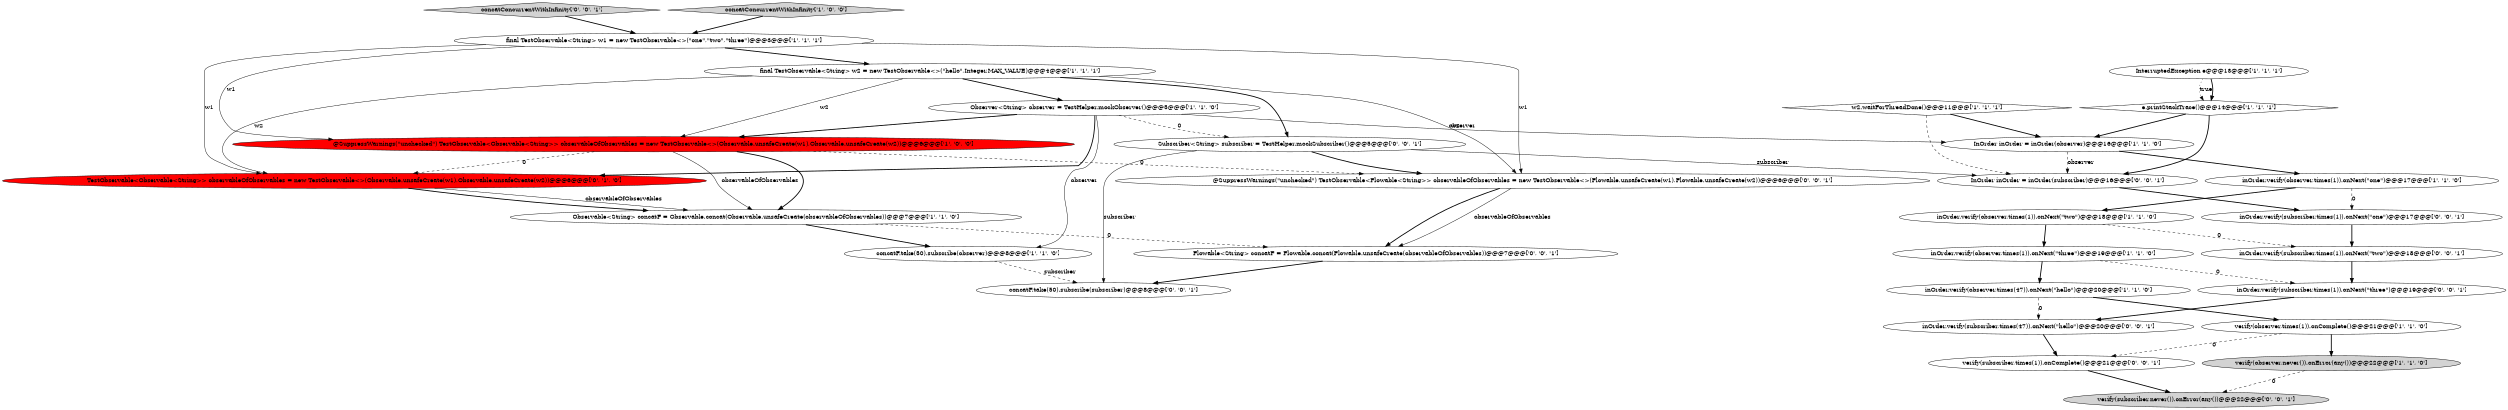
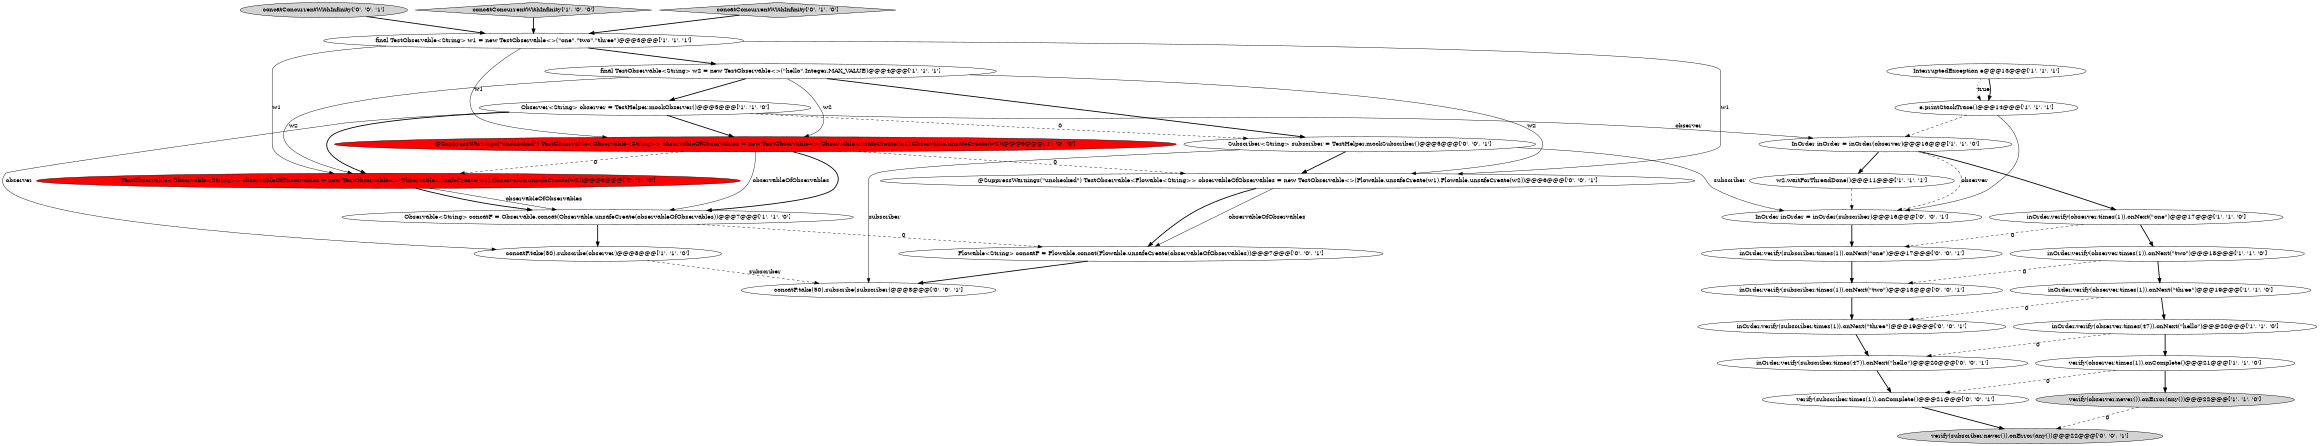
(542, 10) -> (324, 10)
none -> (778, 10)
(1927, 108) -> (1852, 181)
(2209, 108) -> (1986, 108)
(1993, 125) -> (1870, 161)
(2143, 125) -> (1938, 125)
(2178, 162) -> (1993, 186)
